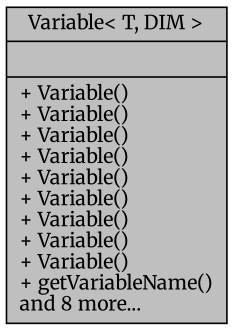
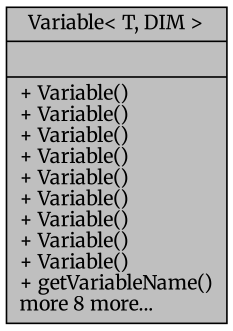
(81, 305) -> (87, 305)
